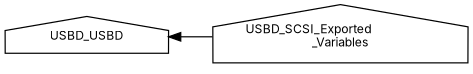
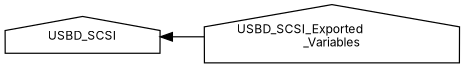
(87, 37) -> (83, 37)
